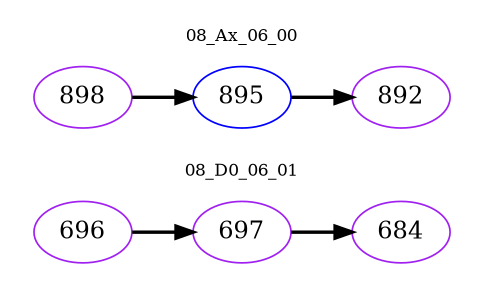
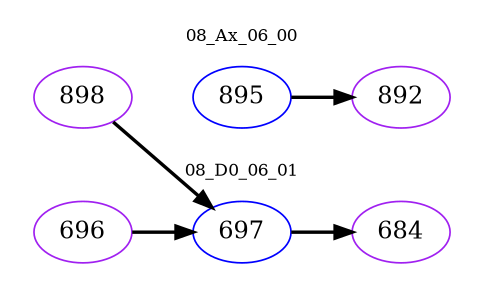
(154, 97) -> (164, 166)
(242, 232) -> (242, 232)
